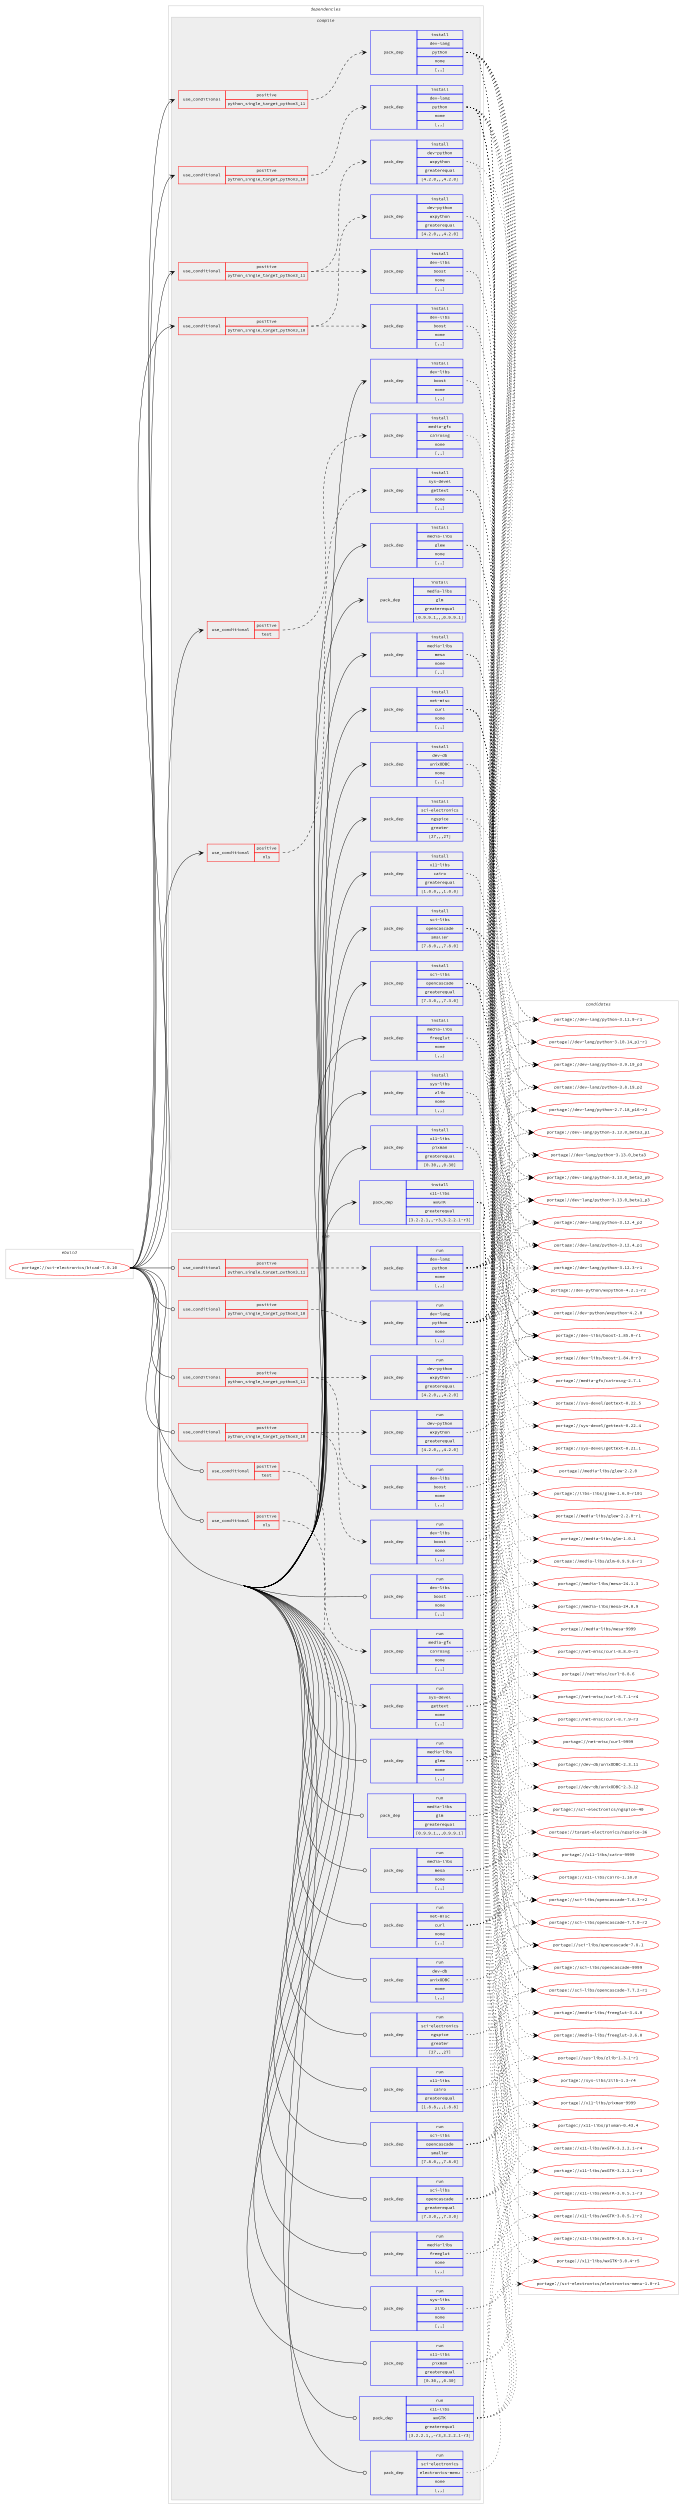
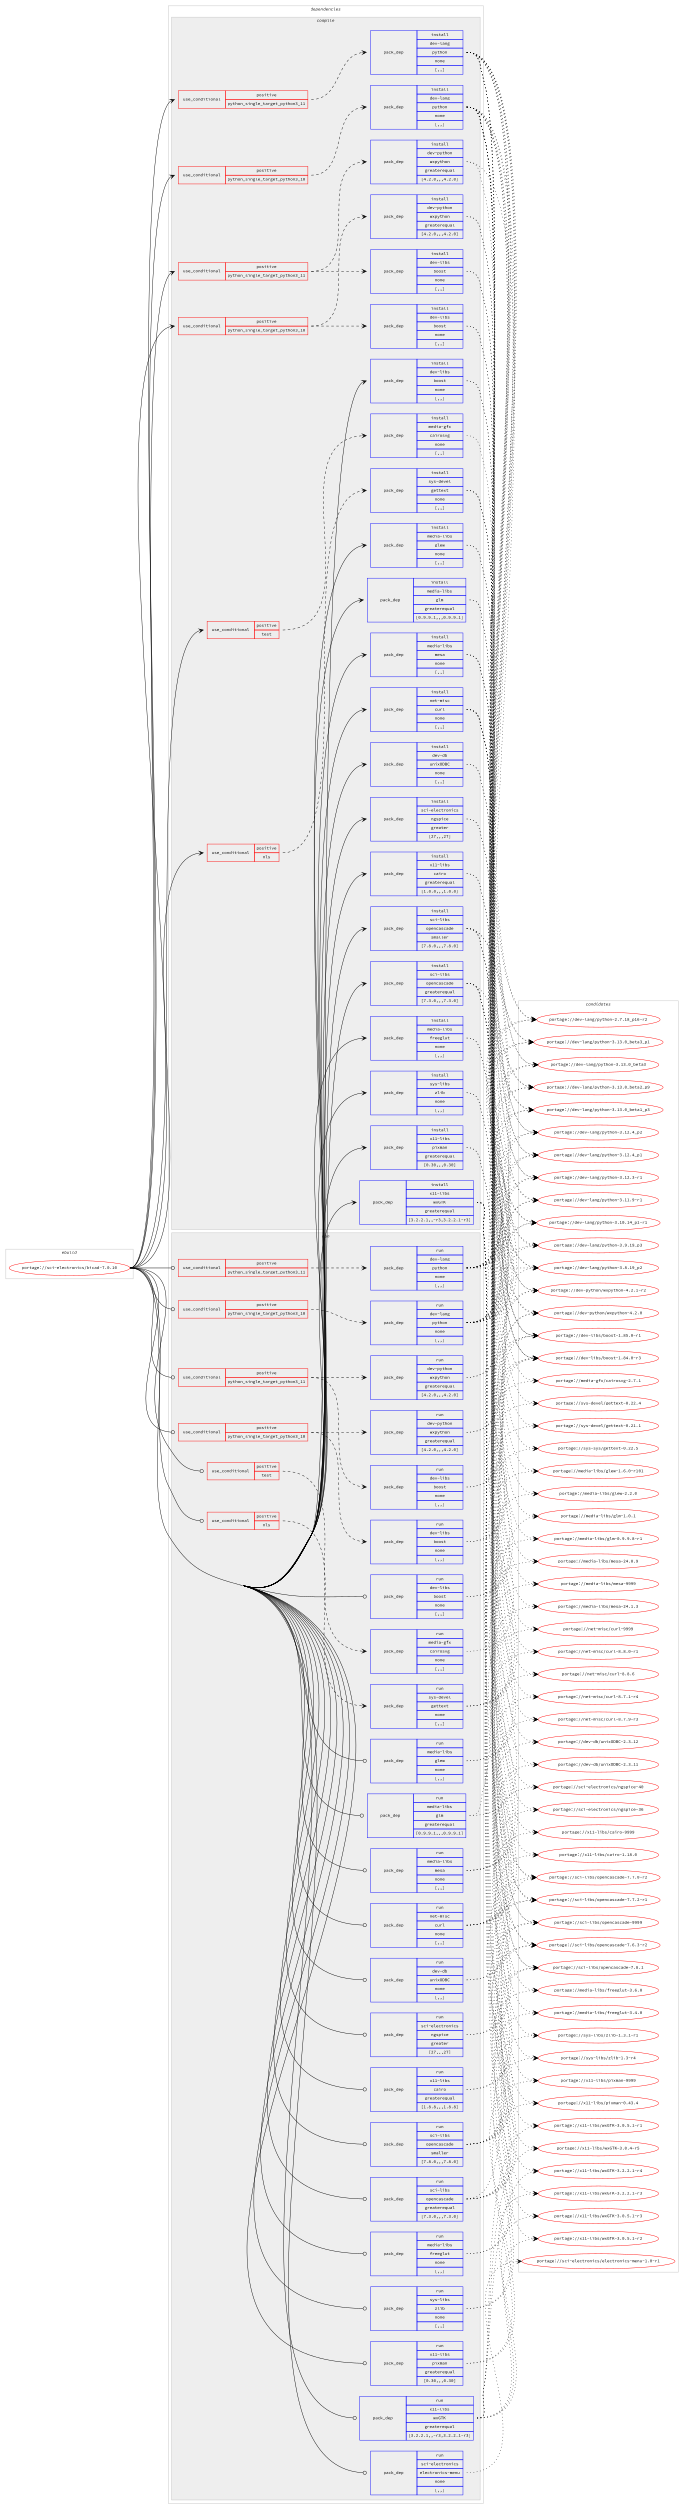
(598, 1403) -> (598, 1449)
(598, 1494) -> (598, 1471)
(598, 1516) -> none
(598, 1832) -> (598, 1810)
